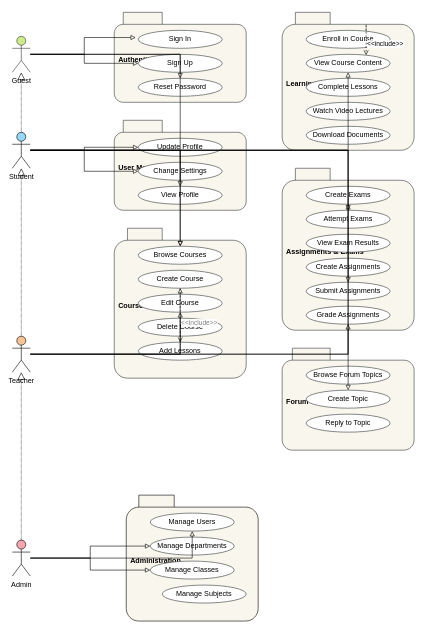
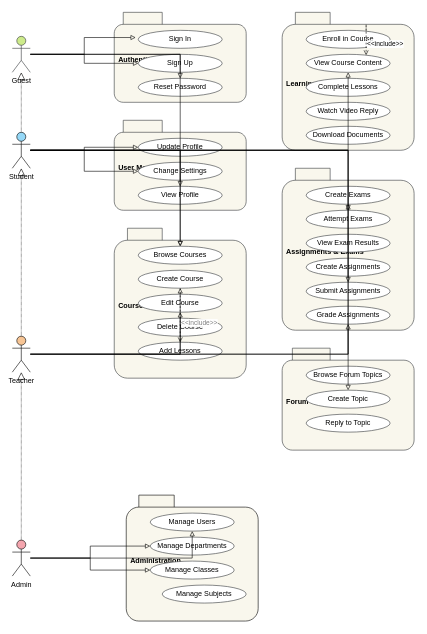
(348, 111) -> (348, 111)
